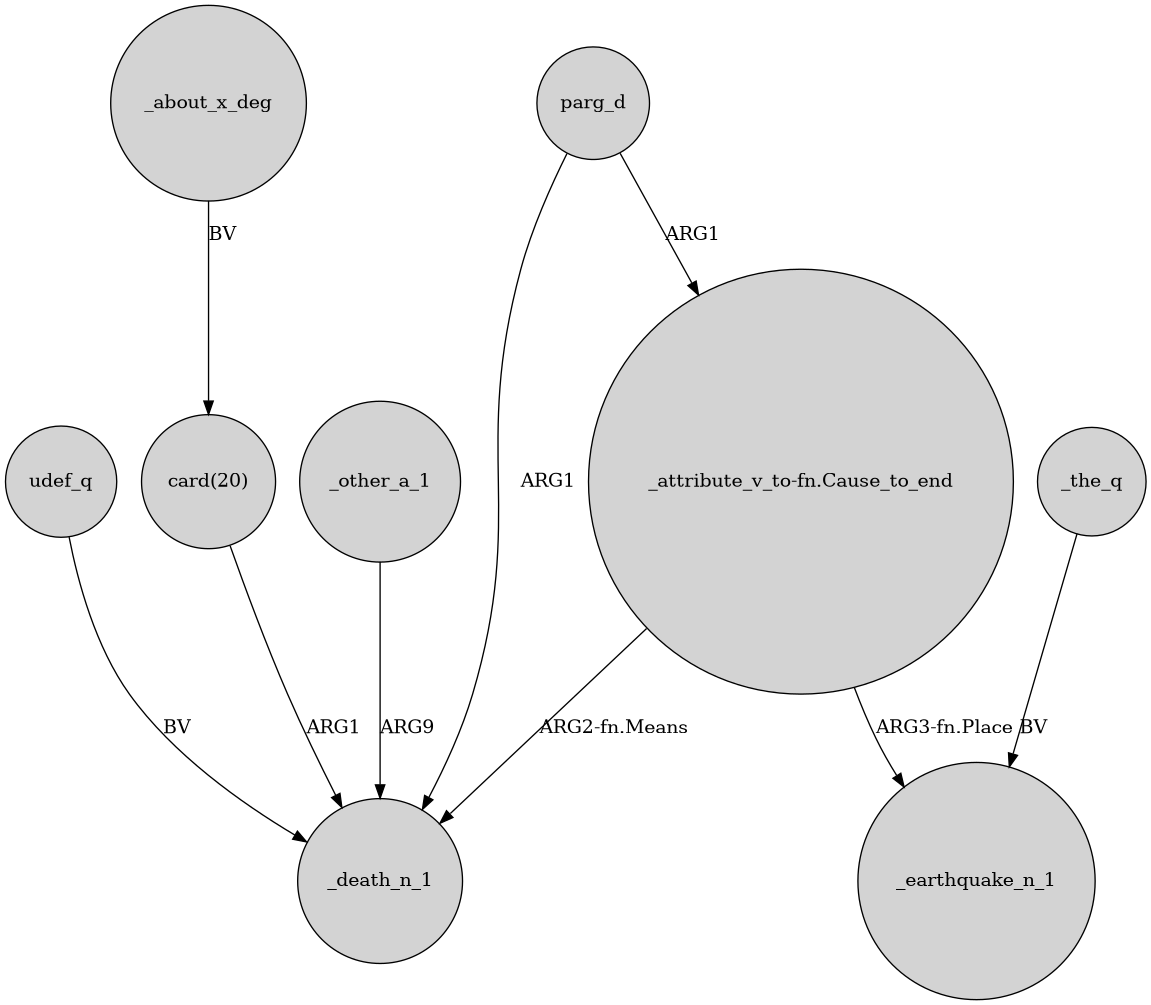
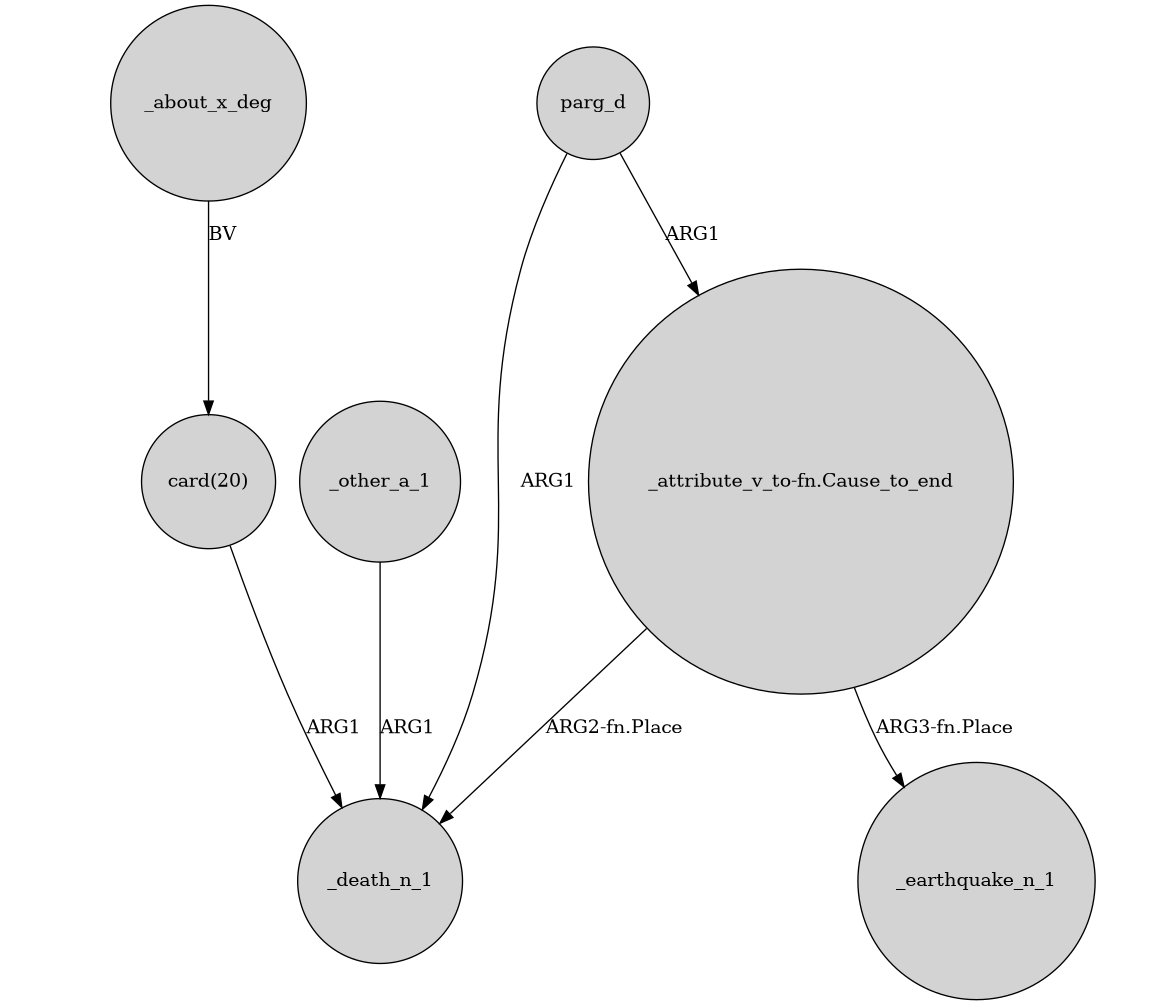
(61, 482) -> none
(1092, 482) -> none
(408, 728) -> (408, 728)
(615, 728) -> (615, 728)
